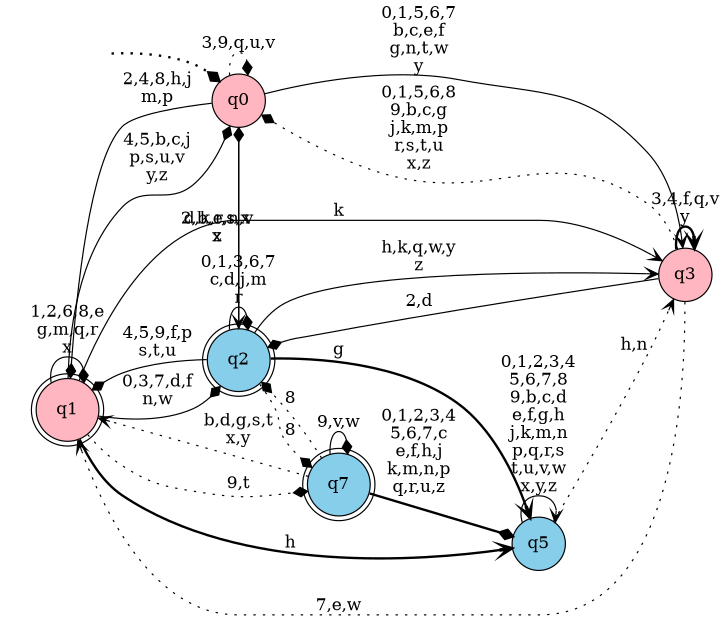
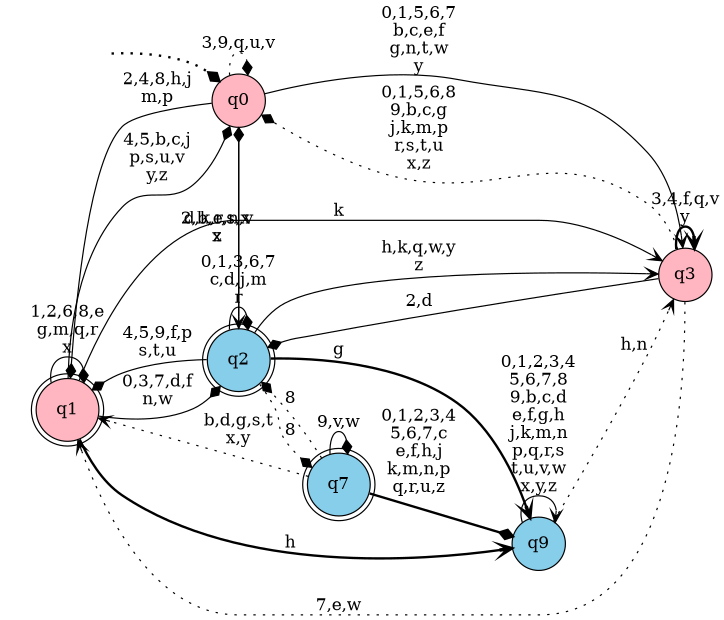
(182, 489) -> none
(539, 544) -> (539, 544)
